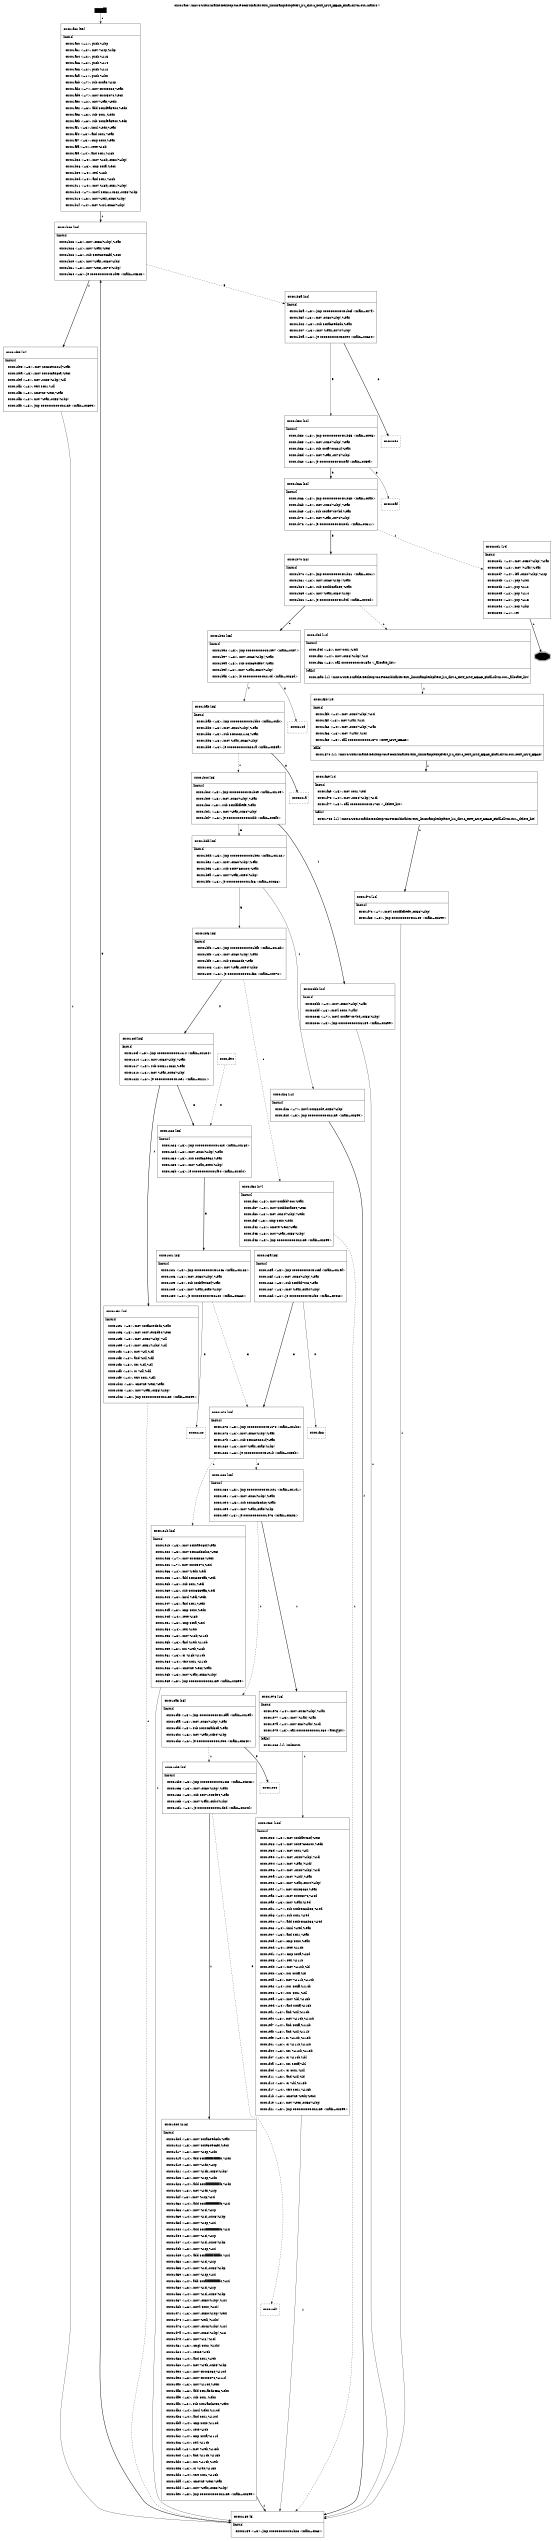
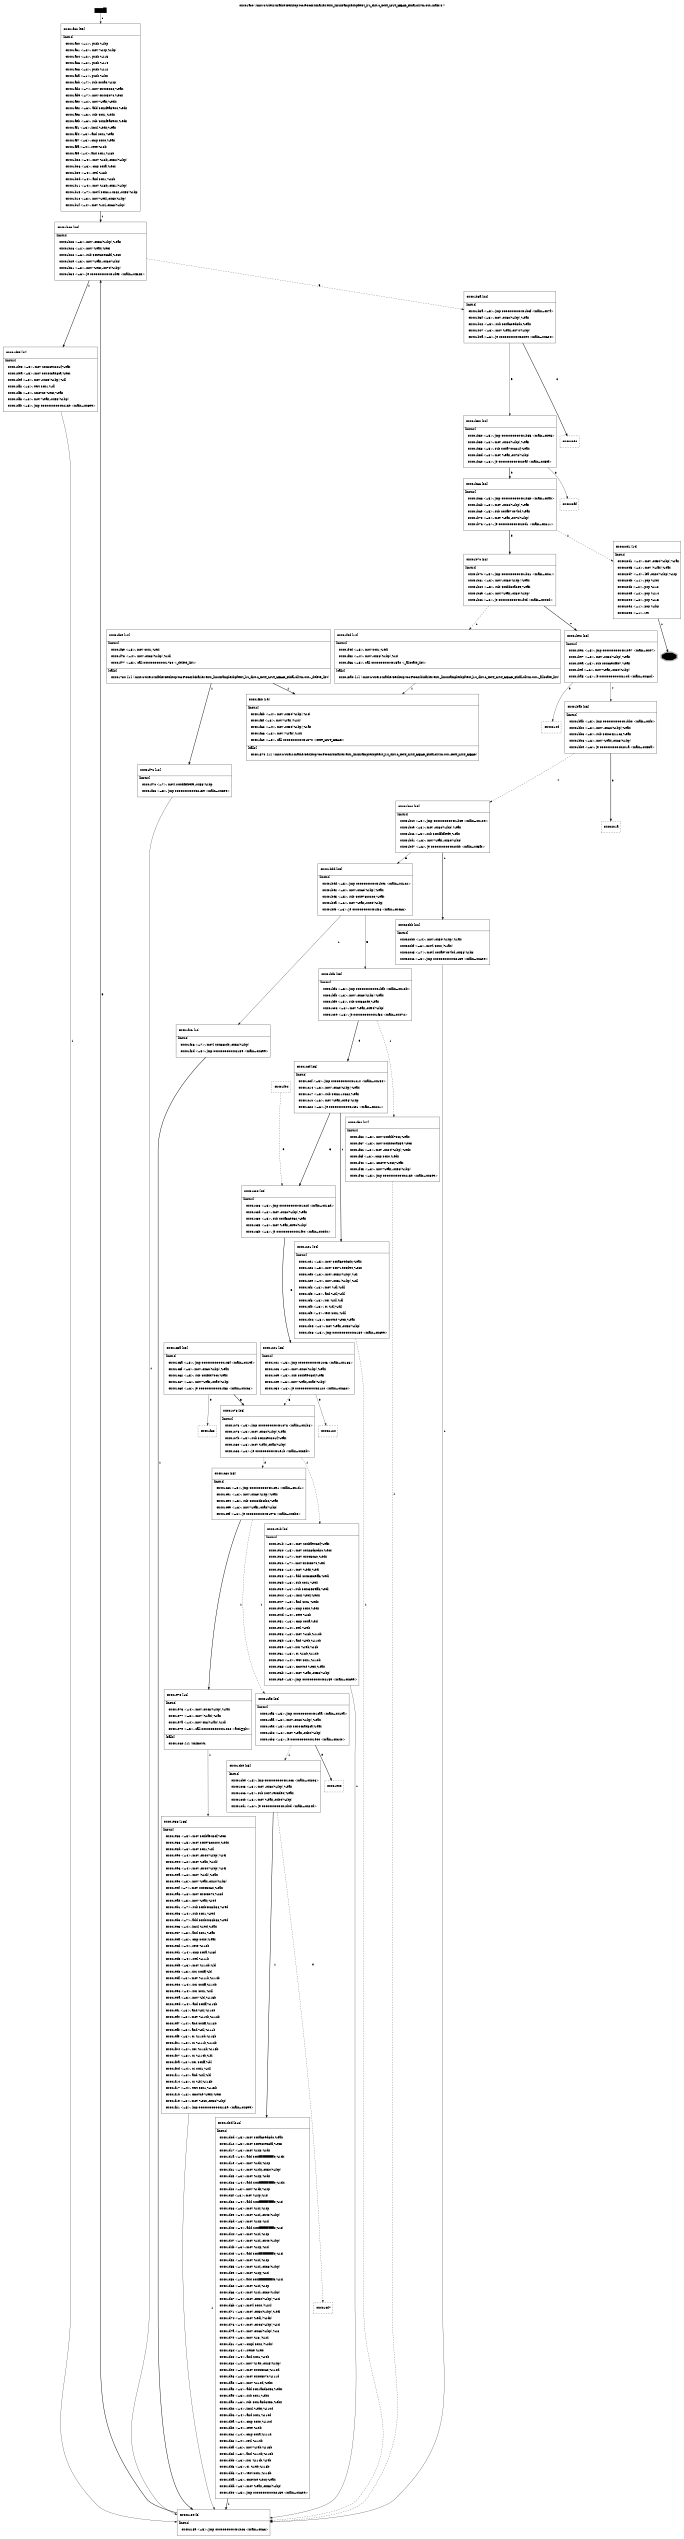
(426, 765) -> (283, 688)
